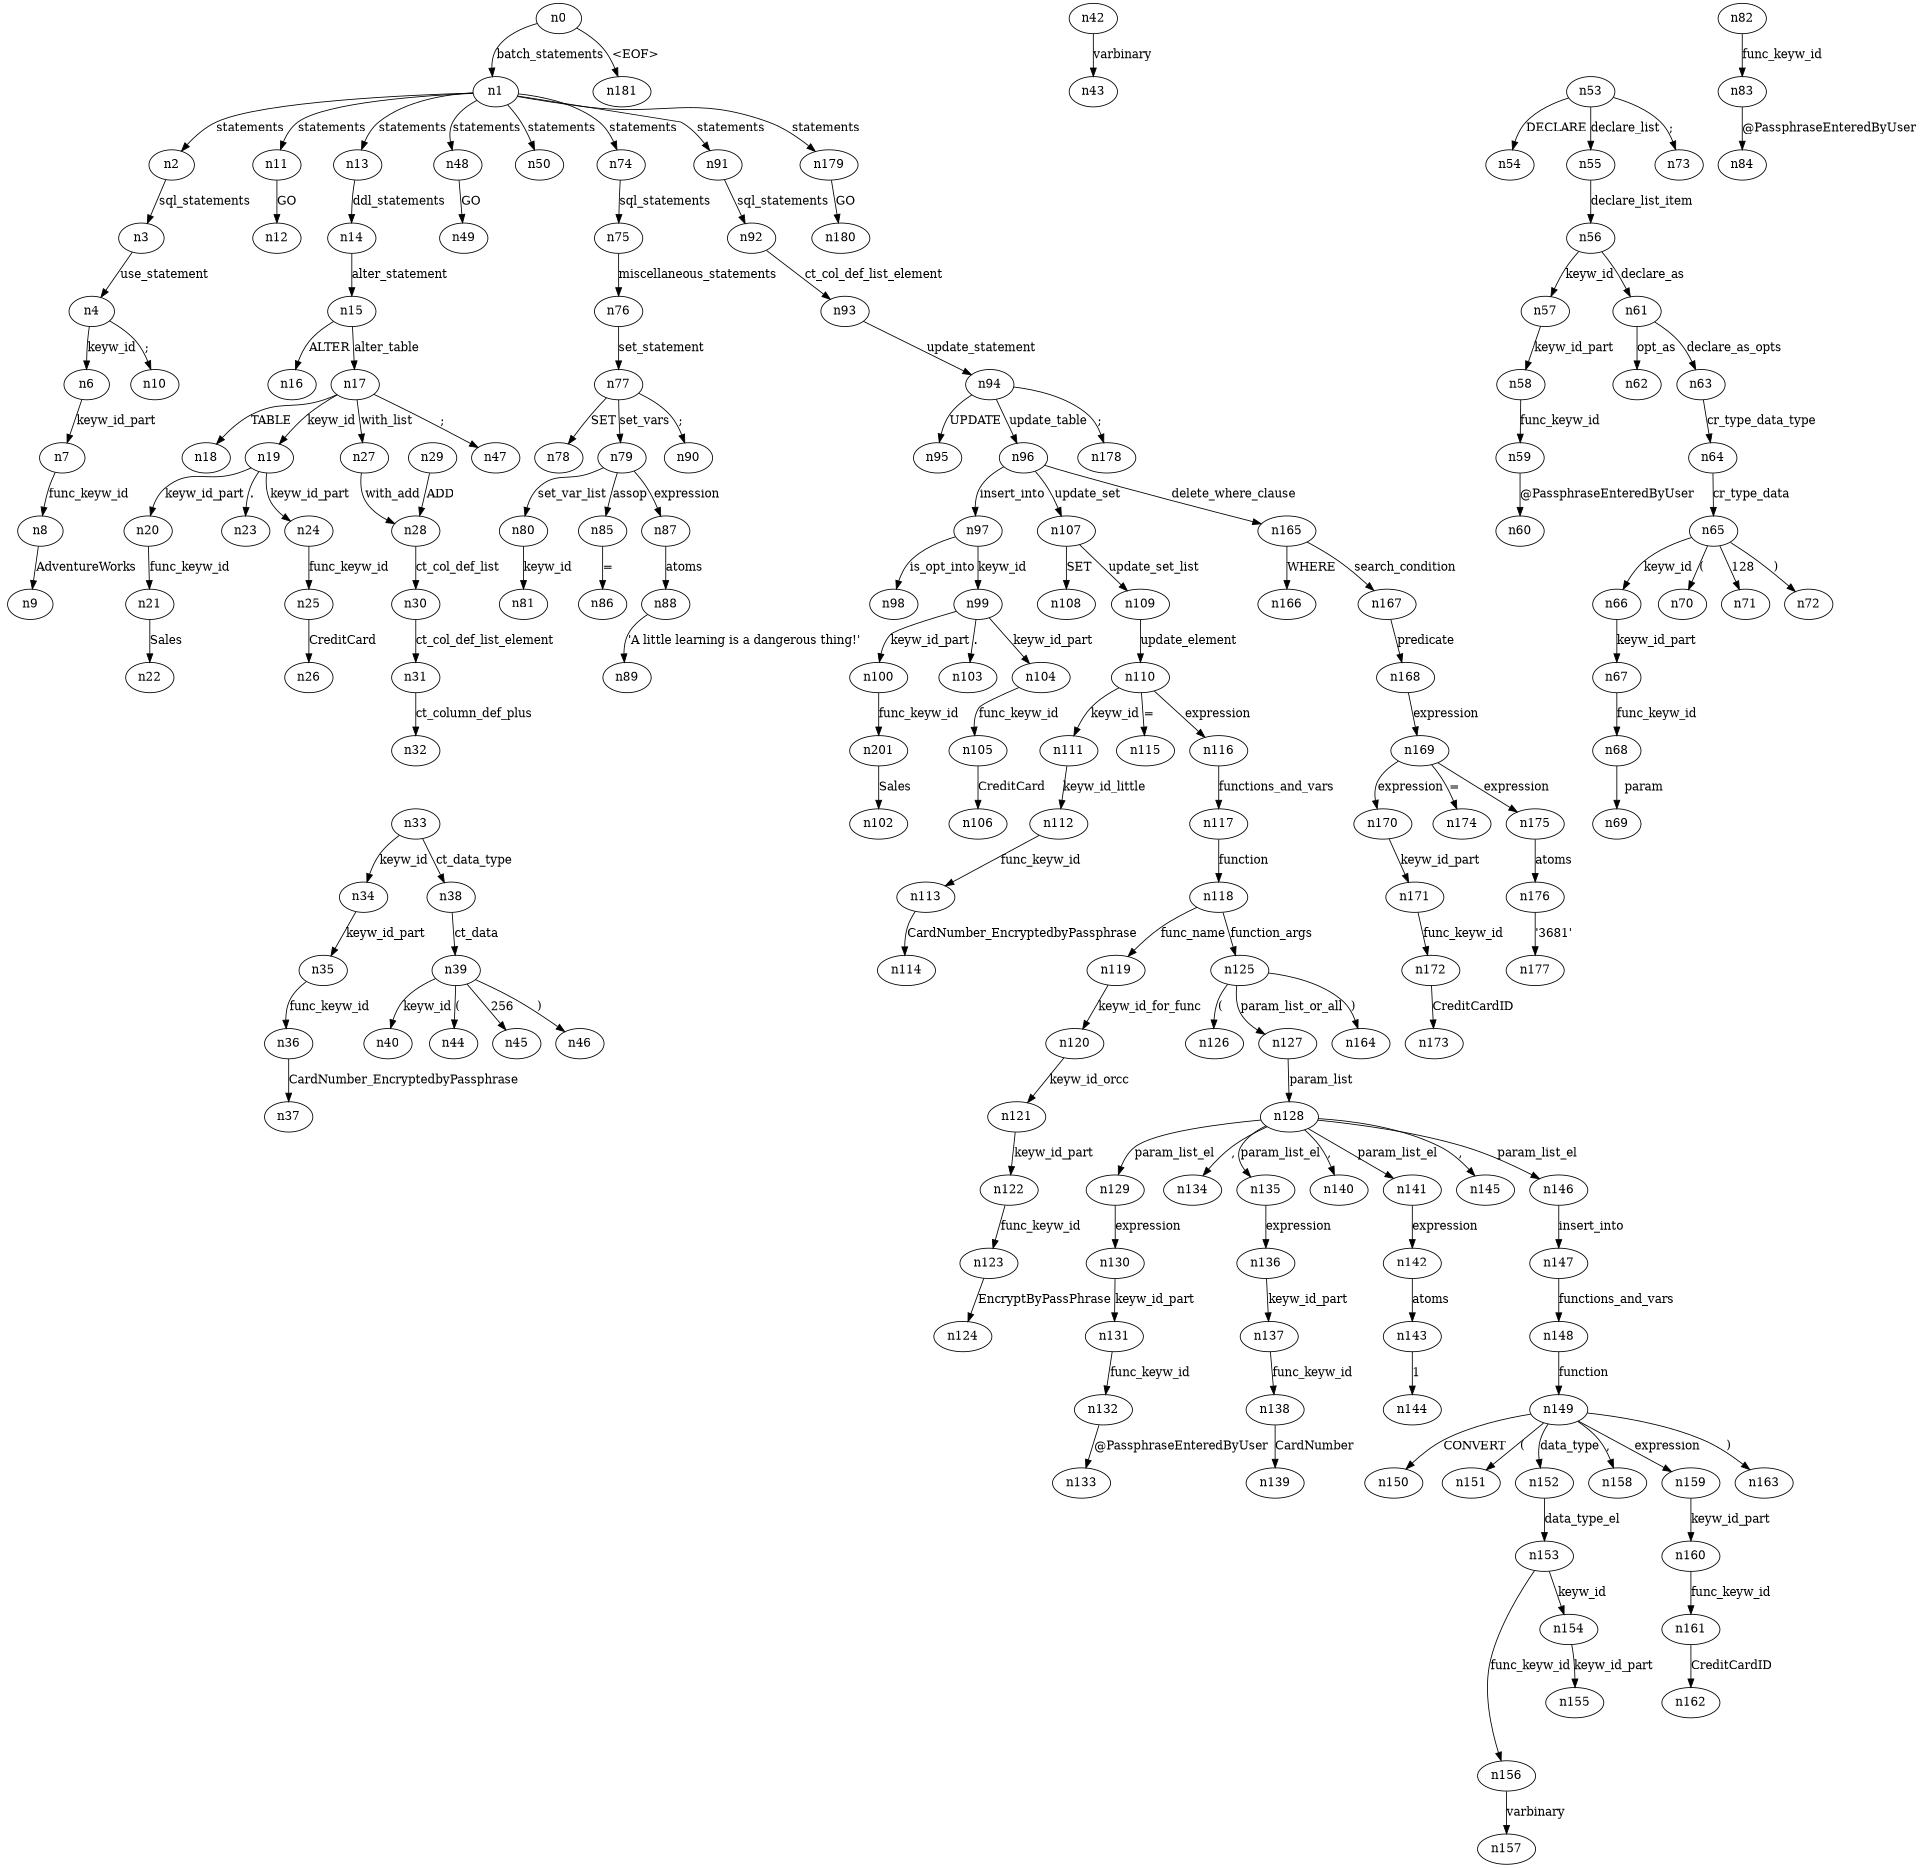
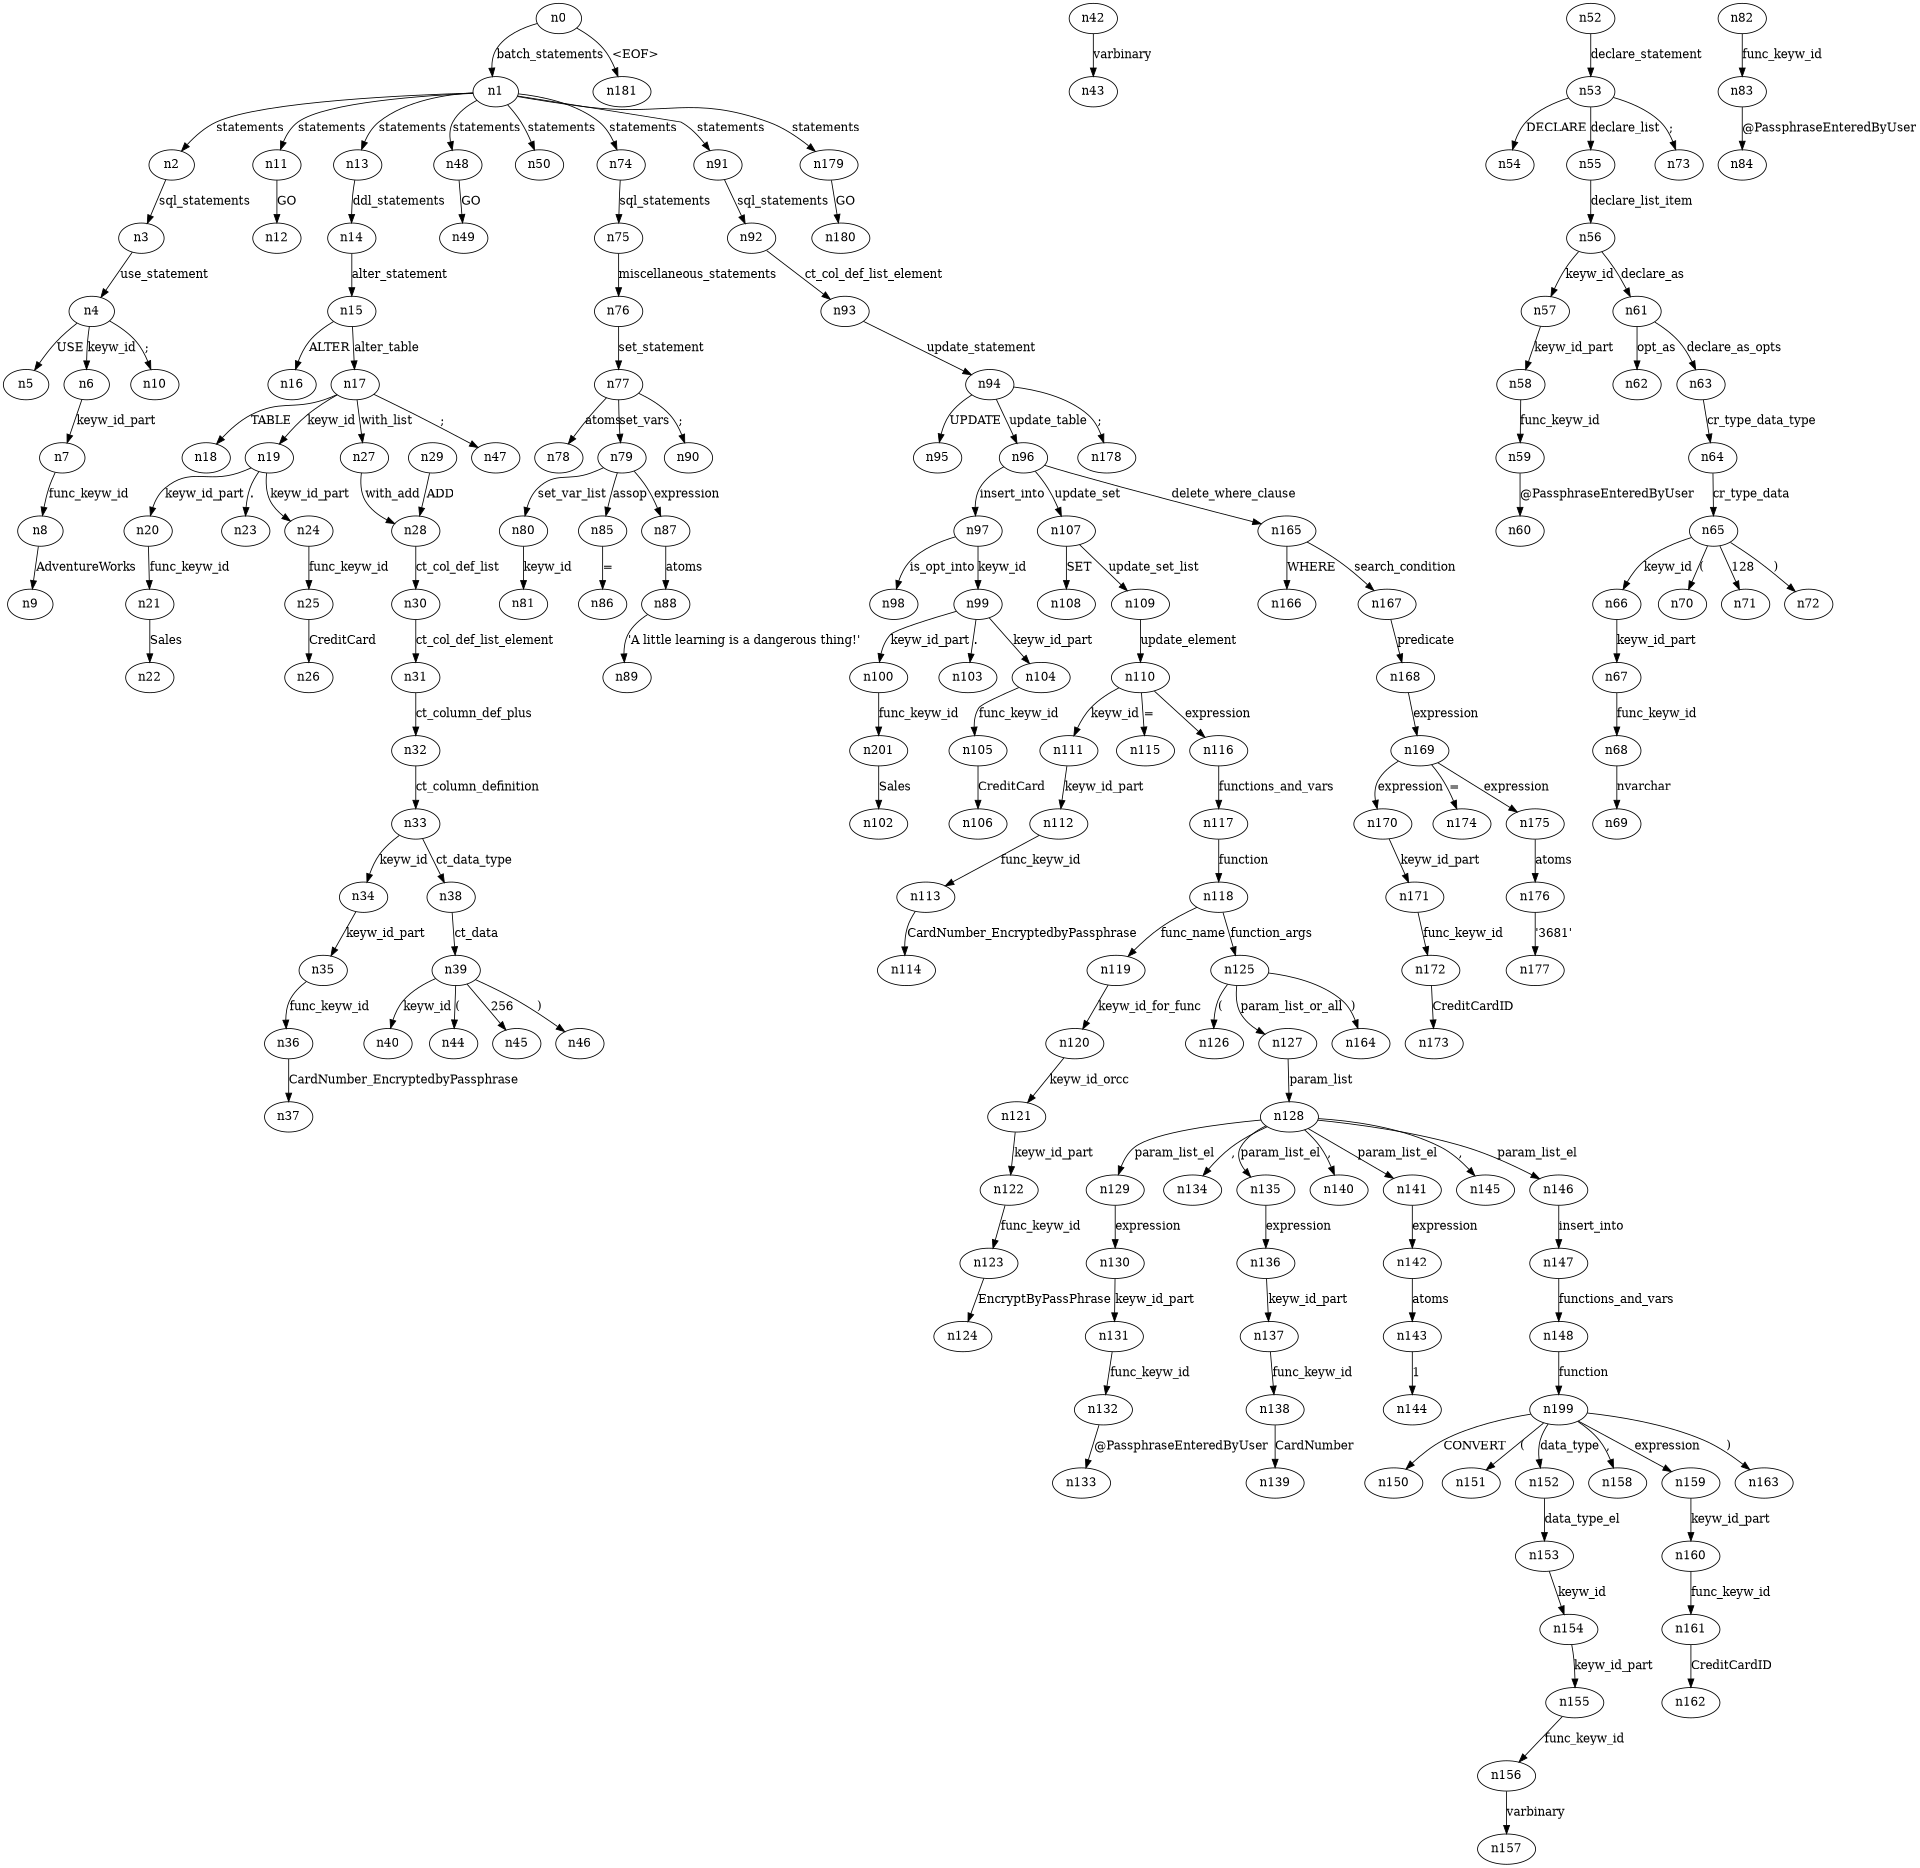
none -> (1591, 19)
none -> (26, 385)
(603, 421) -> (603, 421)
none -> (416, 783)
(1104, 787) -> (1104, 787)
(1644, 787) -> (1644, 787)
(1559, 1410) -> (1559, 1410)
(1491, 1657) -> (1544, 1736)
